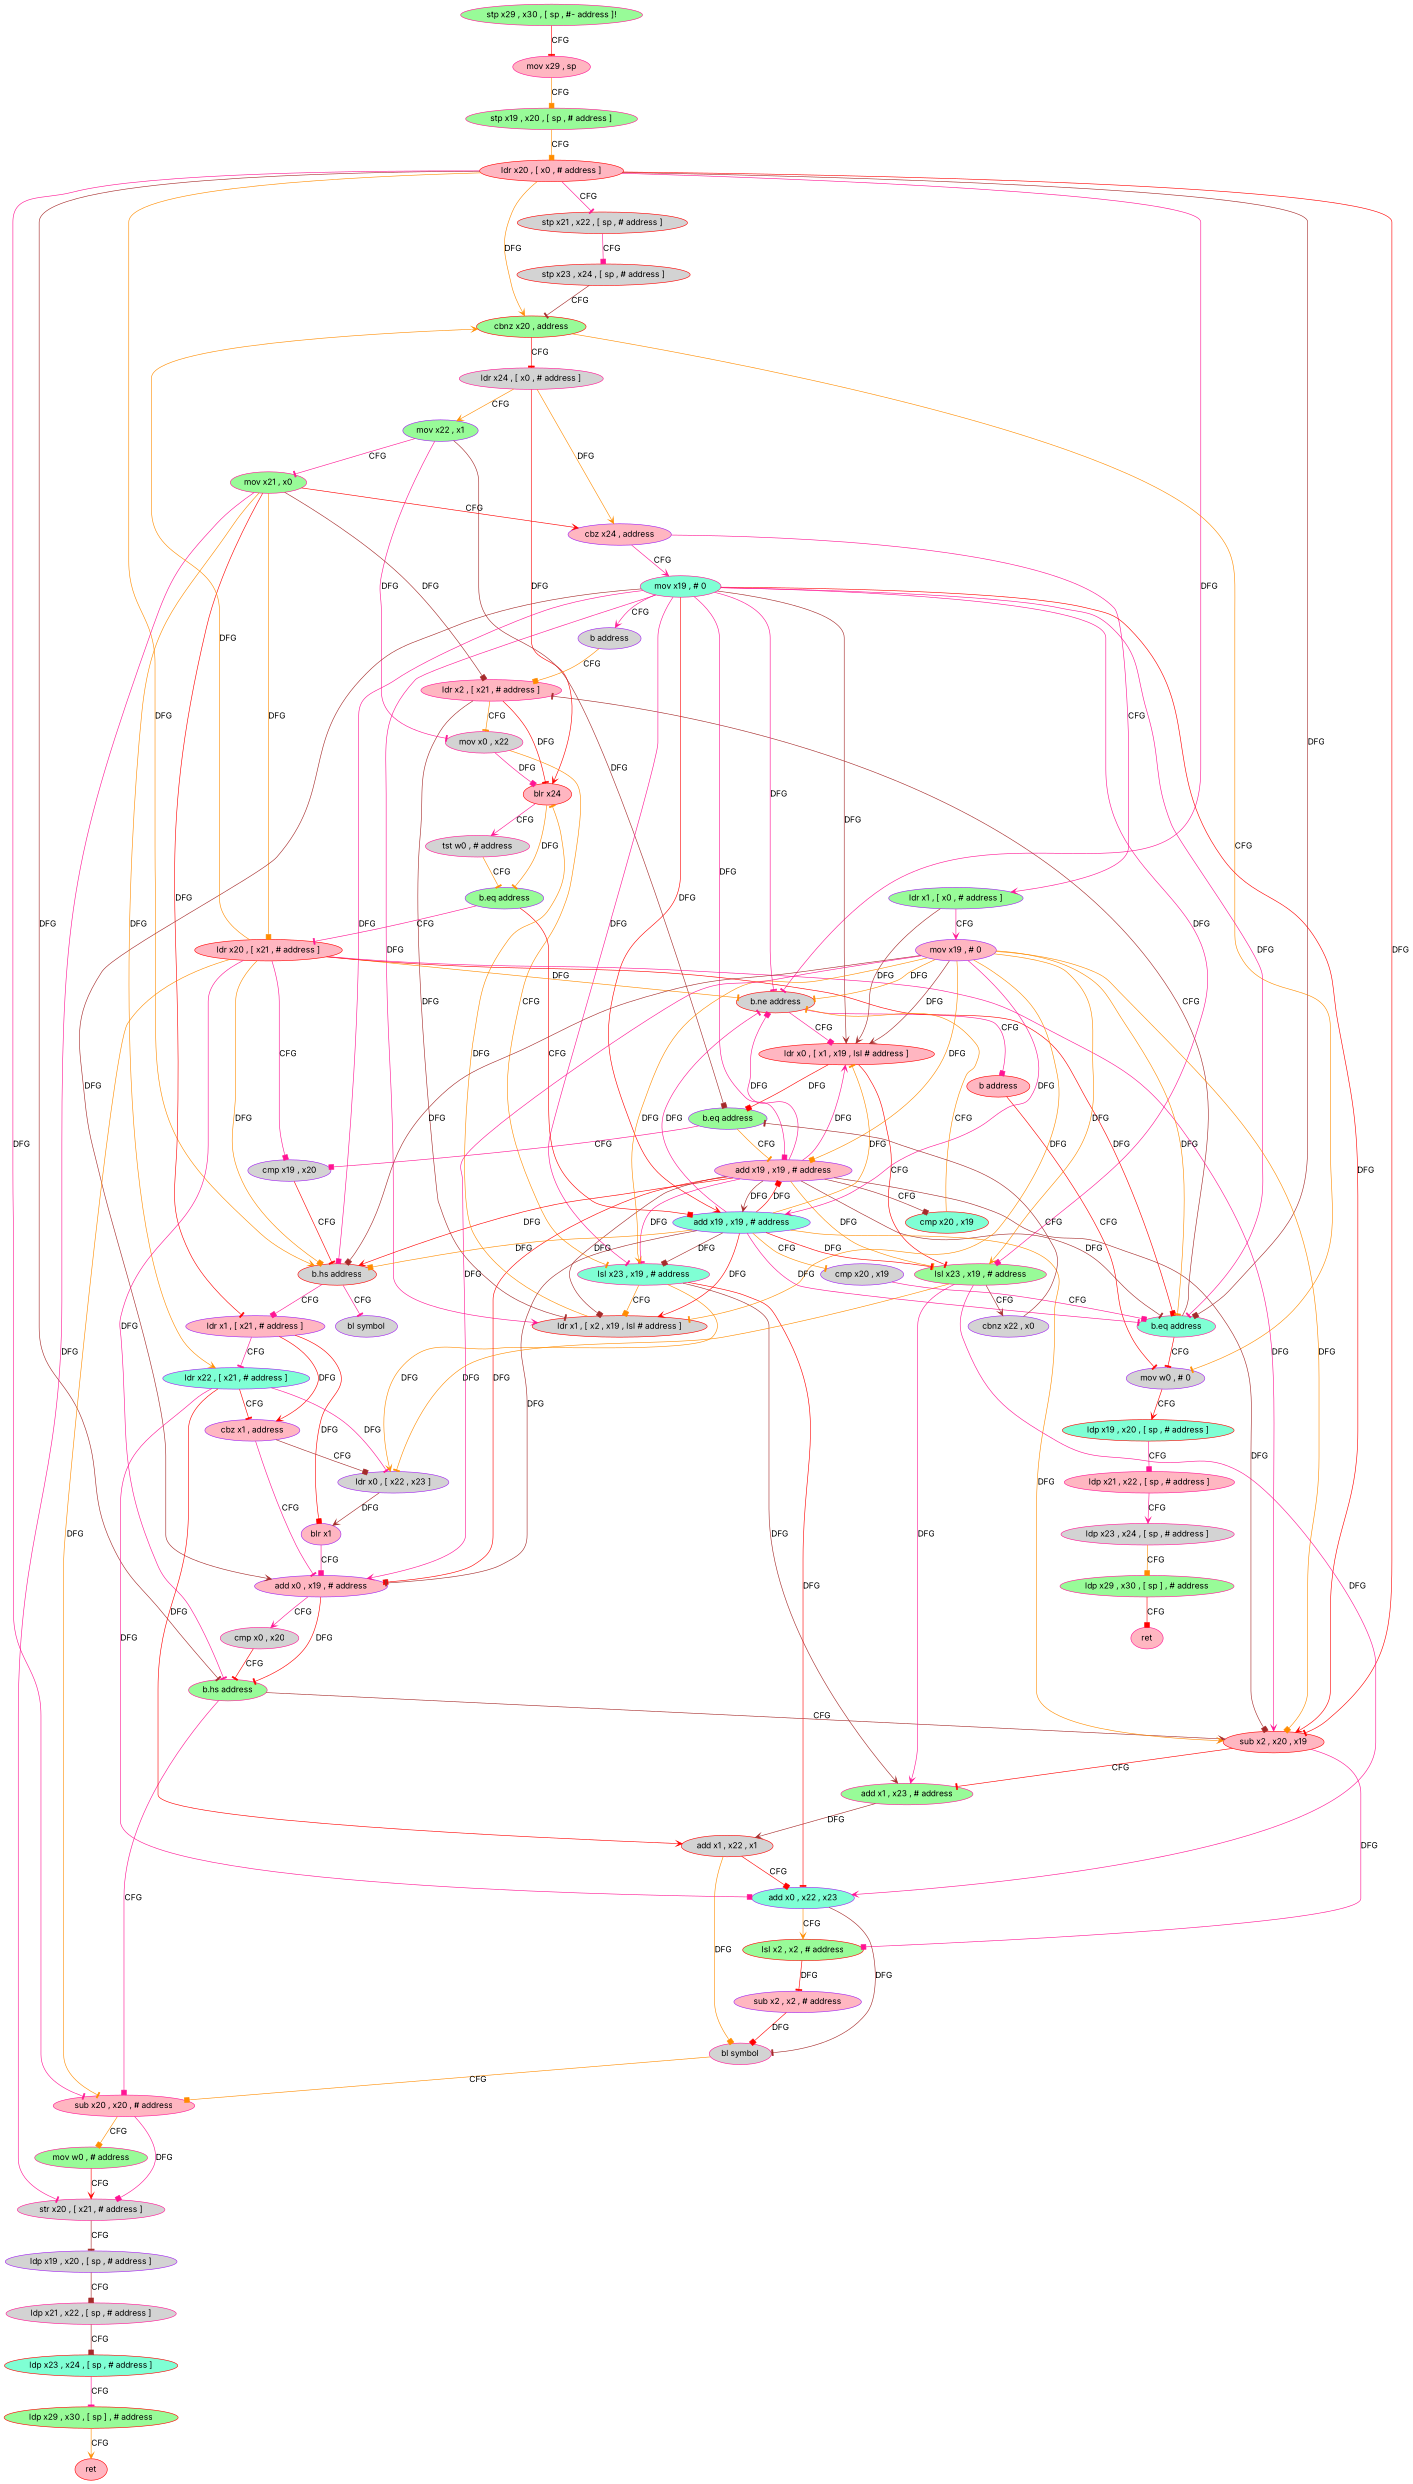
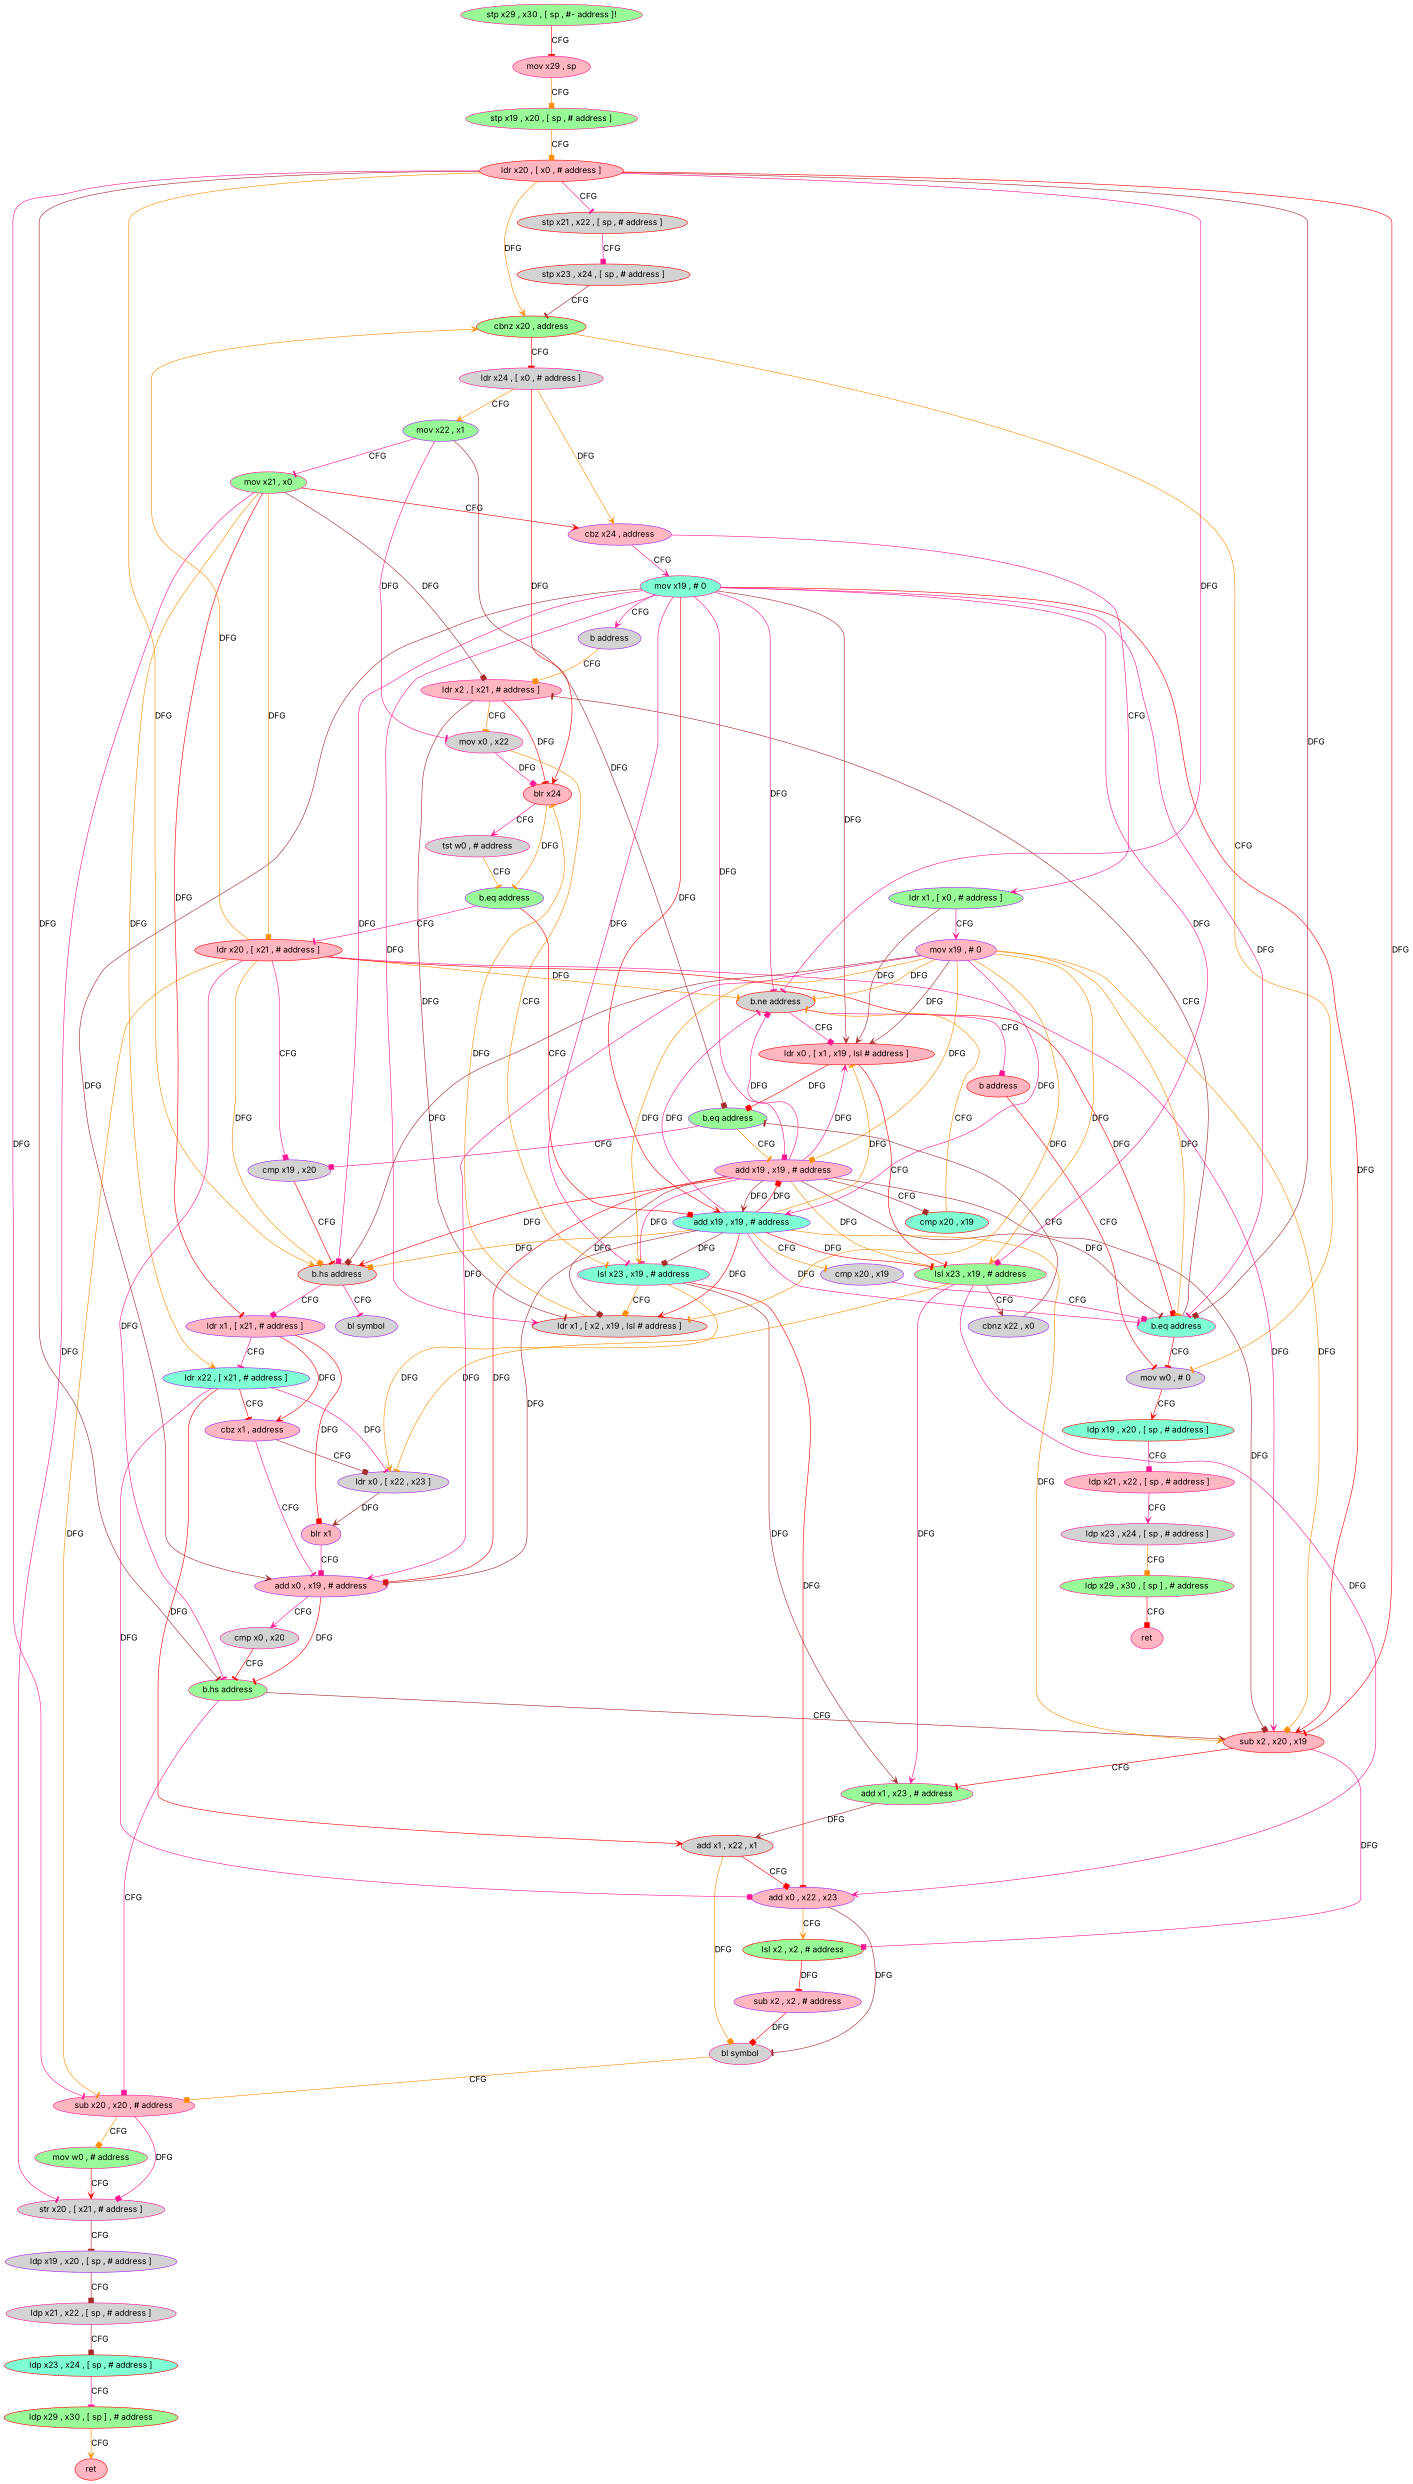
(803, 1898) -> (803, 1898)
